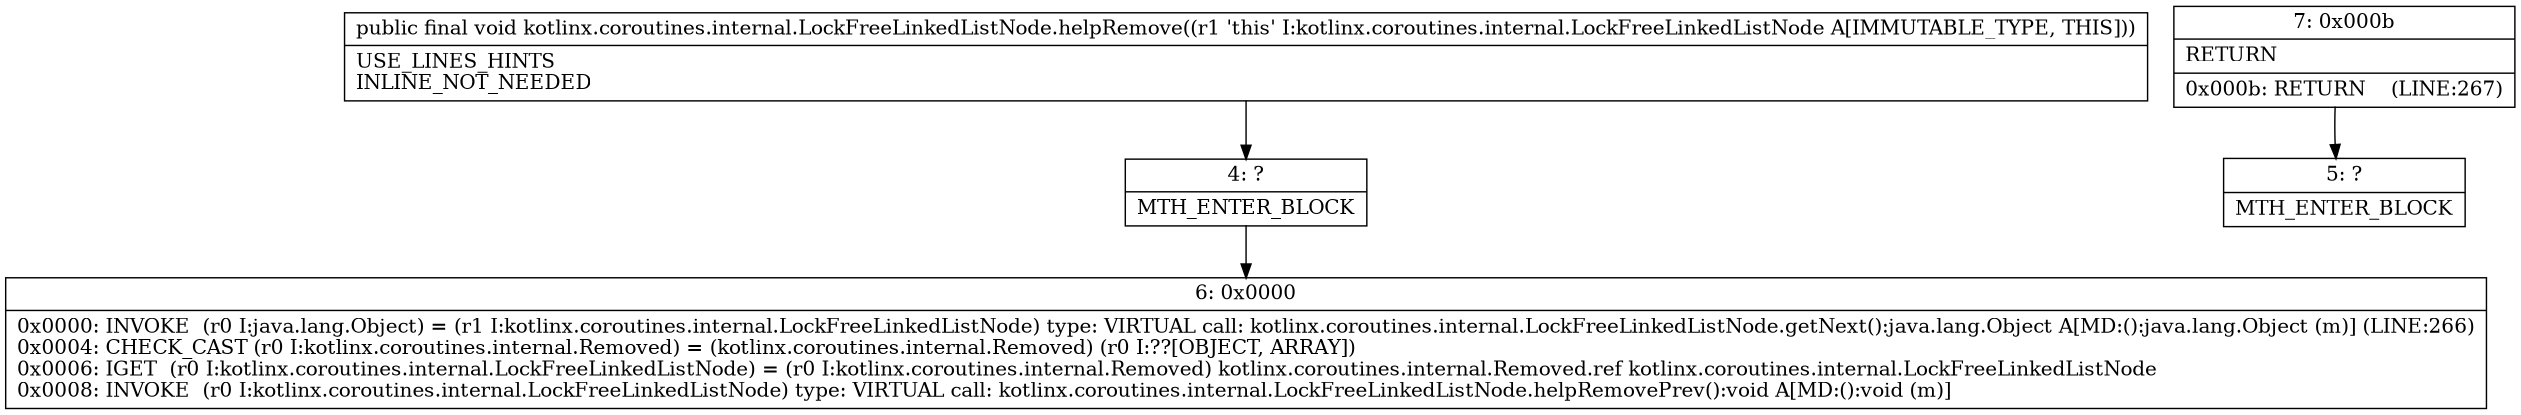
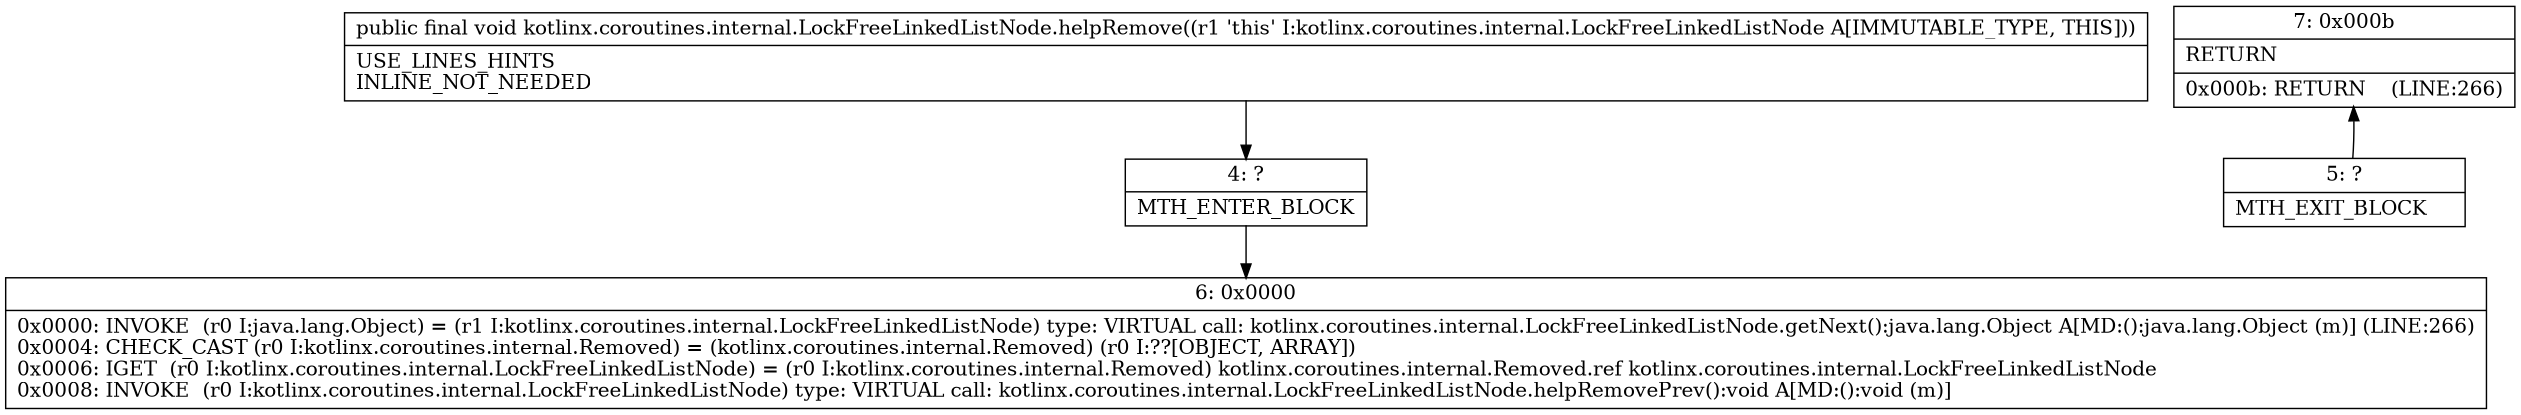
(2344, 90) -> (2344, 90)
(2335, 126) -> (2354, 140)
(2344, 209) -> (2332, 209)
